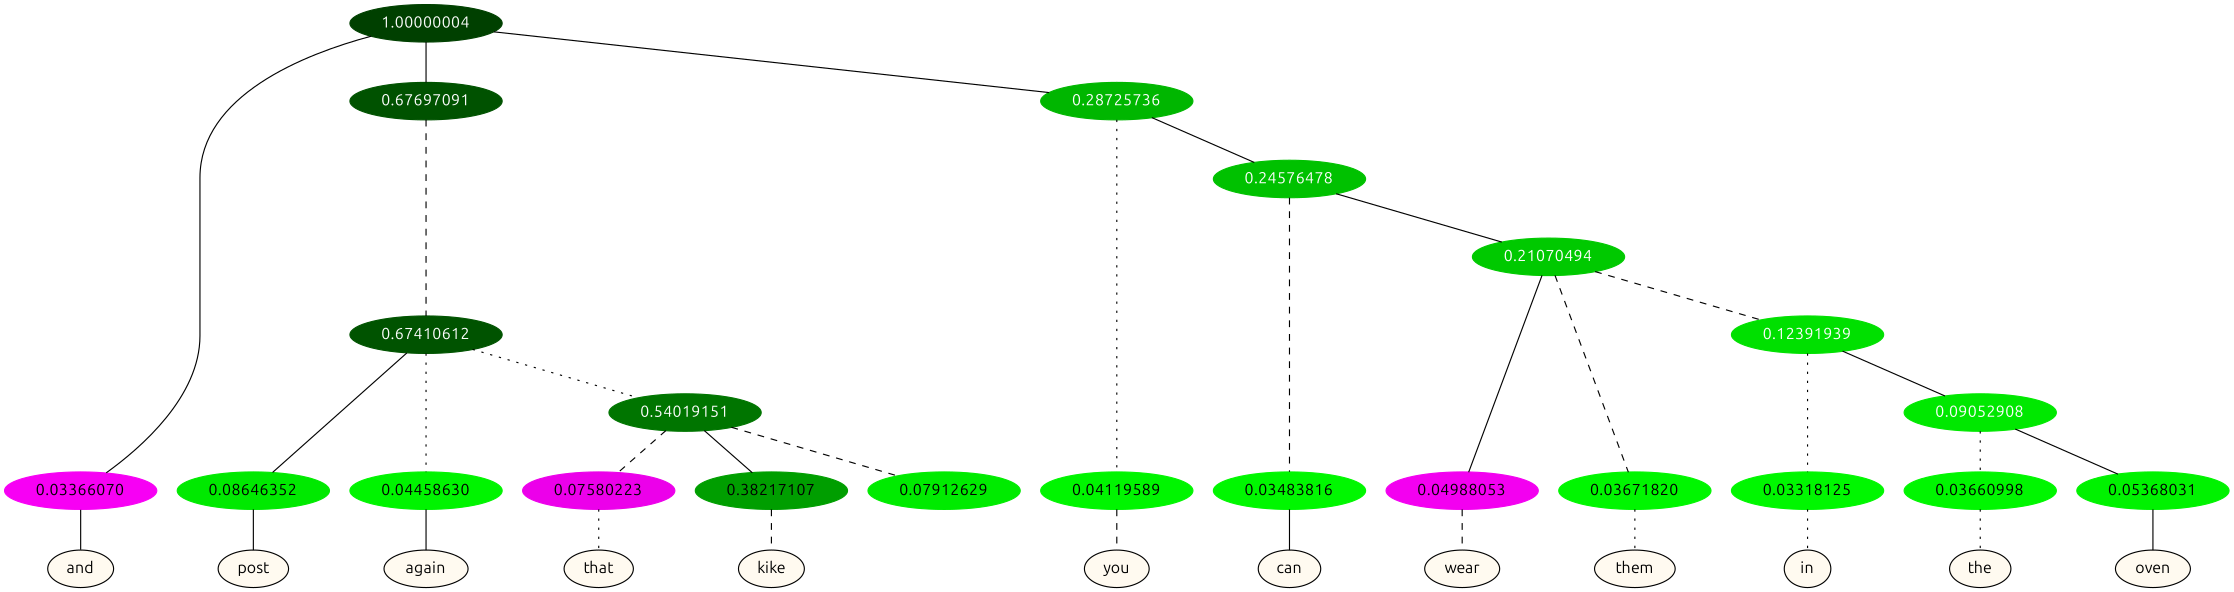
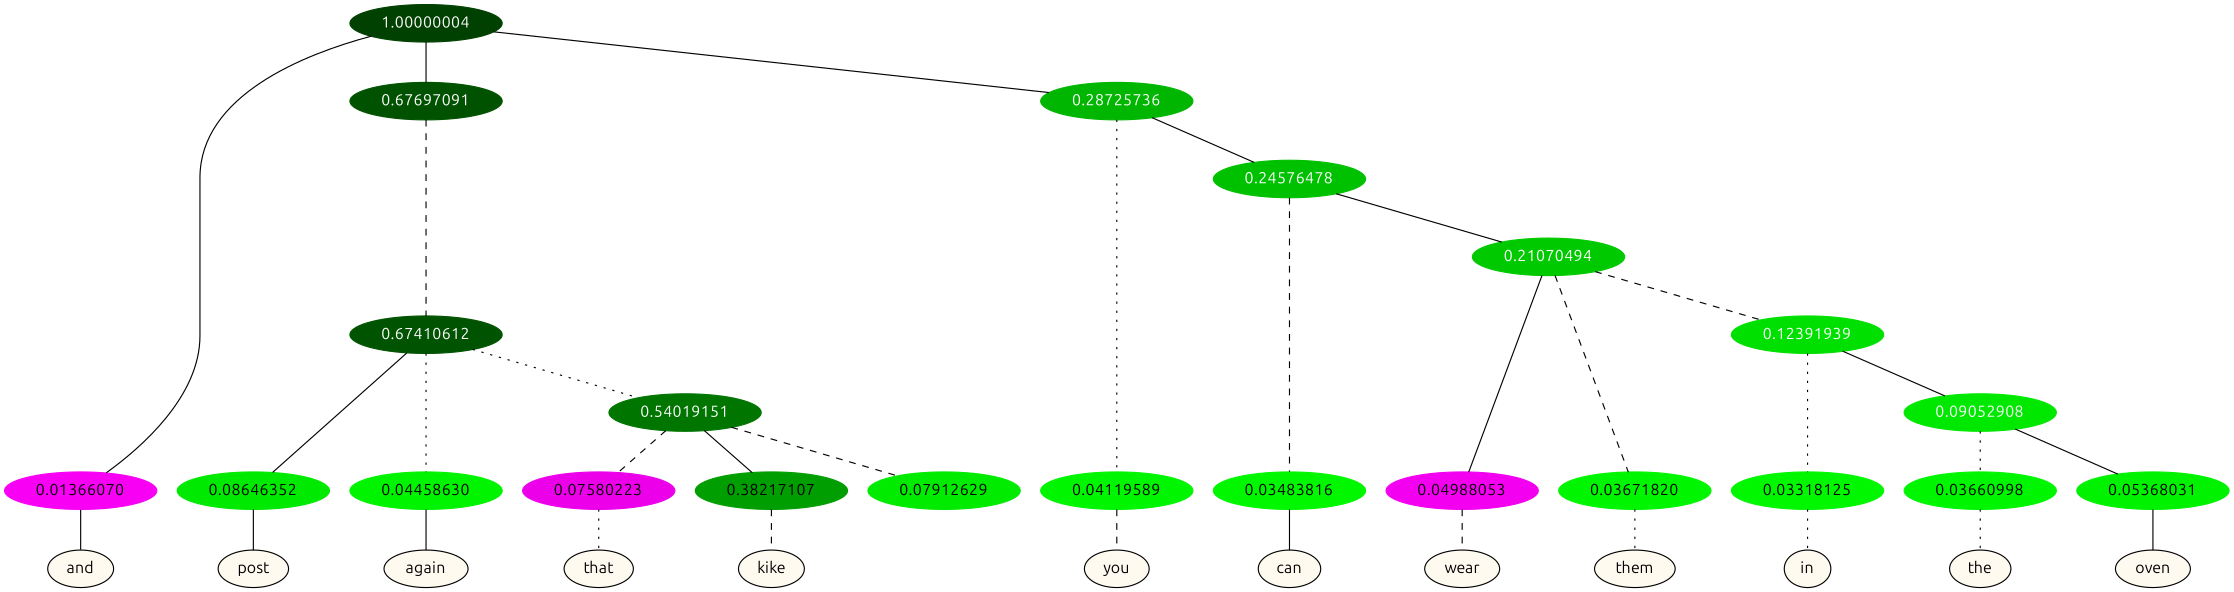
(81, 491) -> (81, 491)
